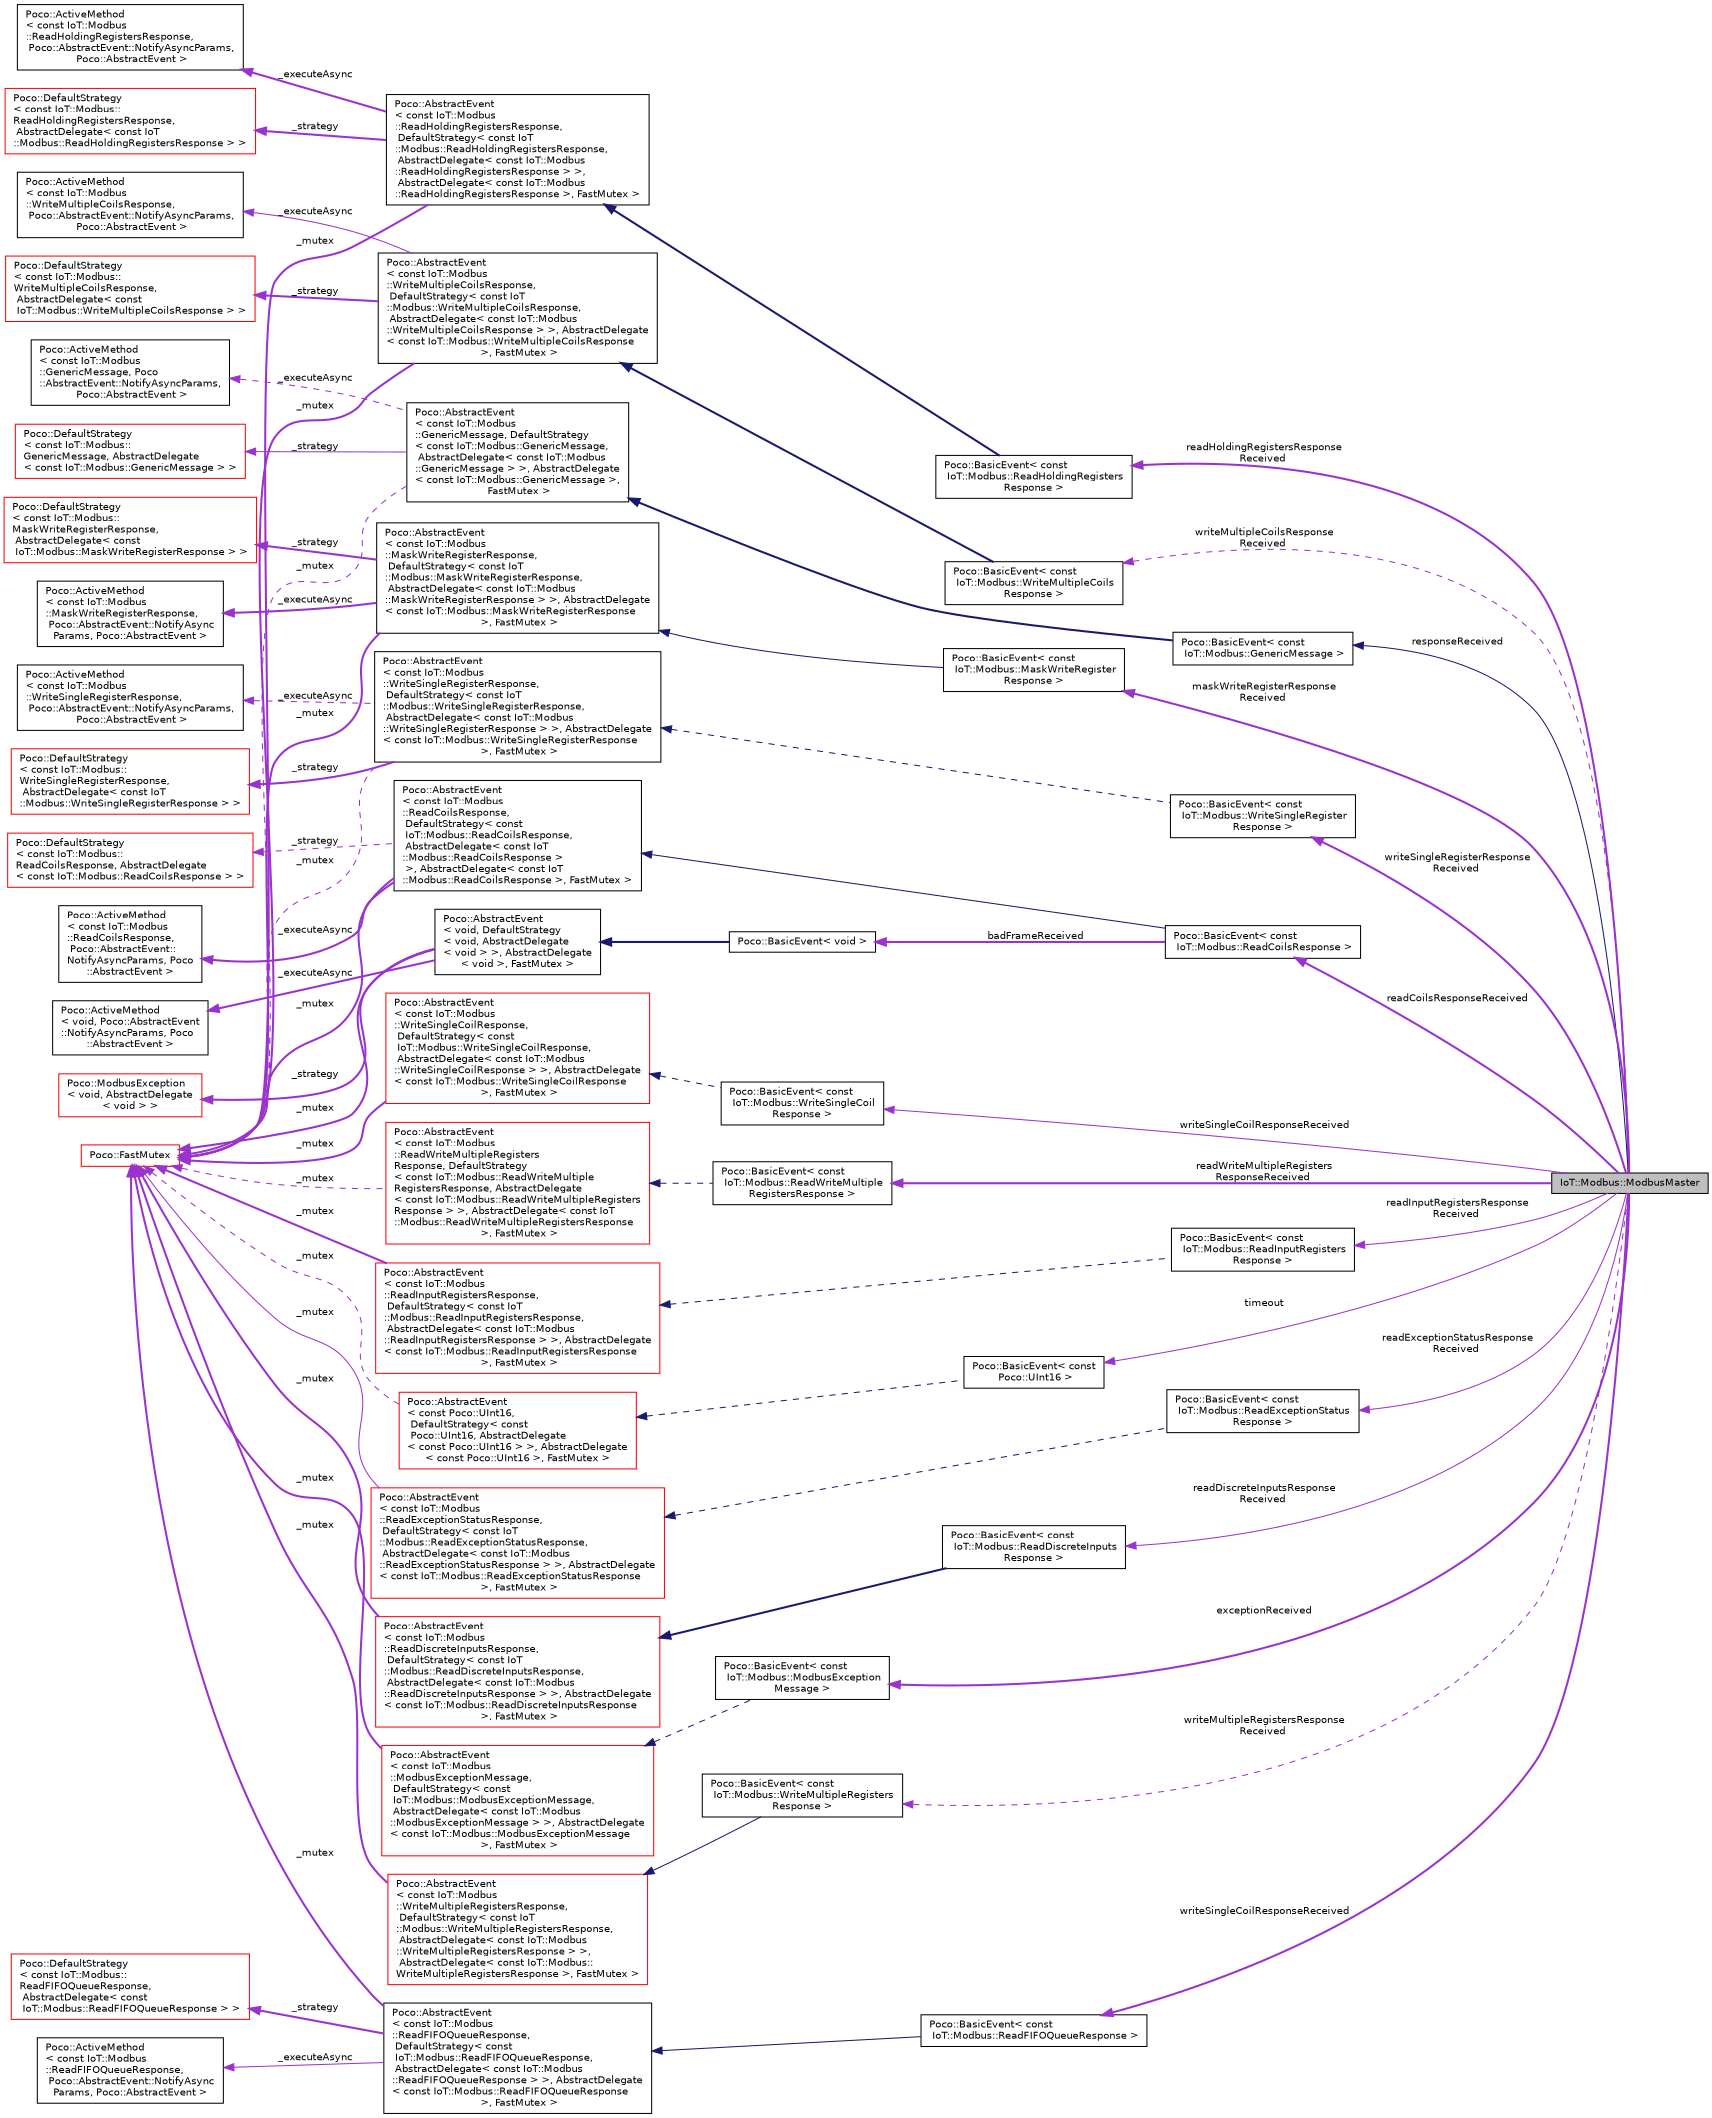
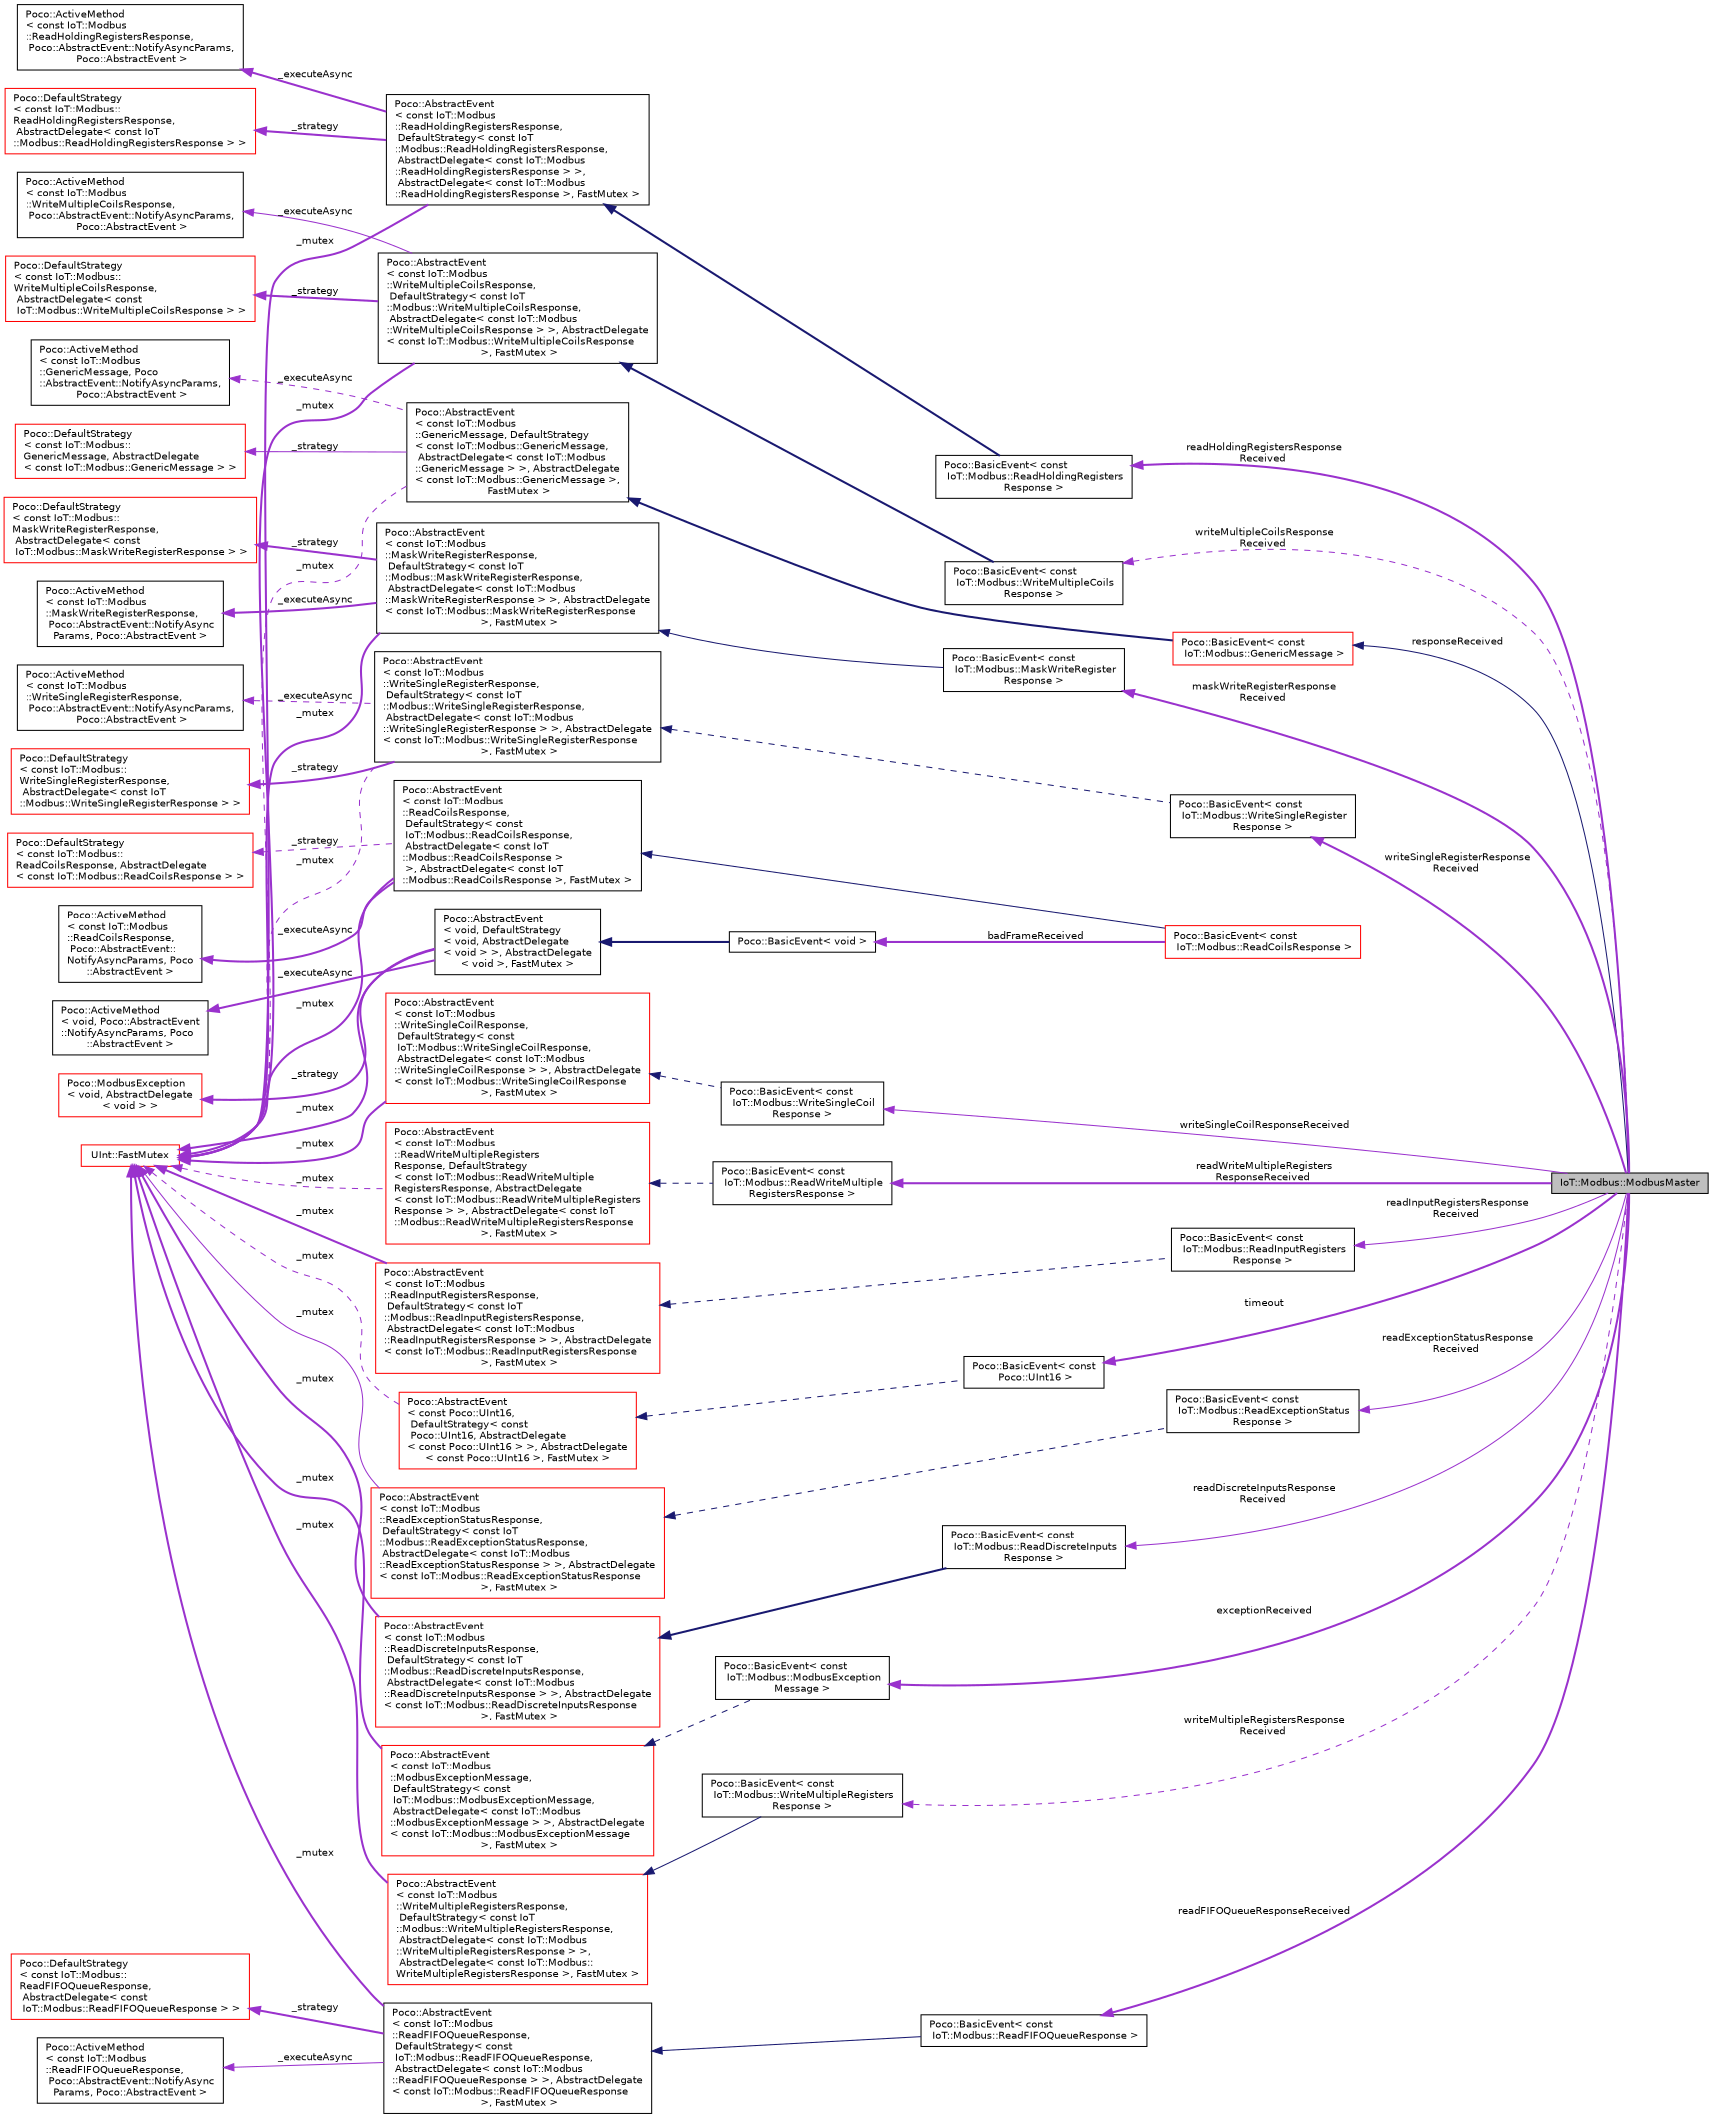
(1263, 649) -> (1263, 649)
(1263, 942) -> (1263, 942)
(1470, 1057) -> none
(130, 1156) -> (130, 1156)
(1375, 1303) -> (1375, 1303)
(1263, 1912) -> (1263, 1912)
